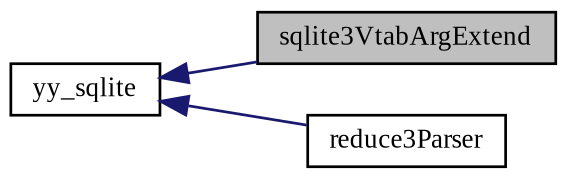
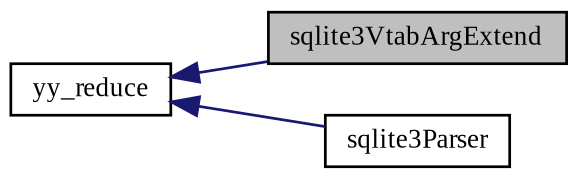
(85, 89) -> (91, 89)
(407, 141) -> (418, 141)
